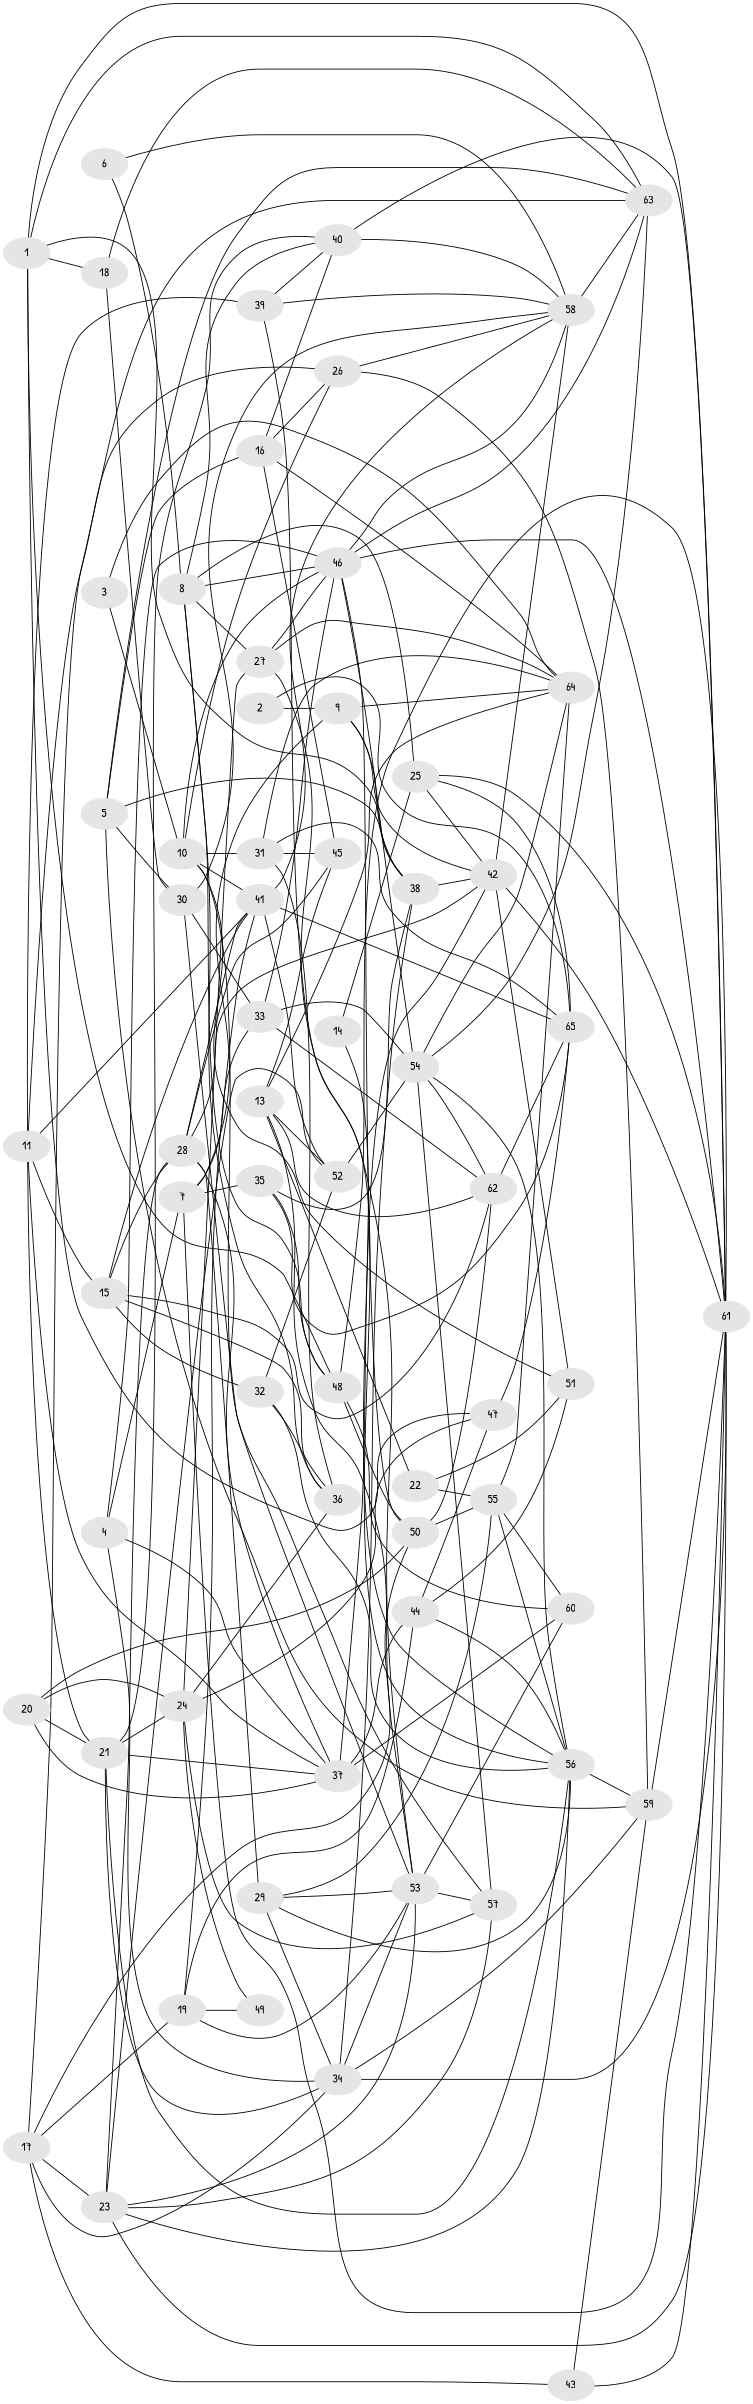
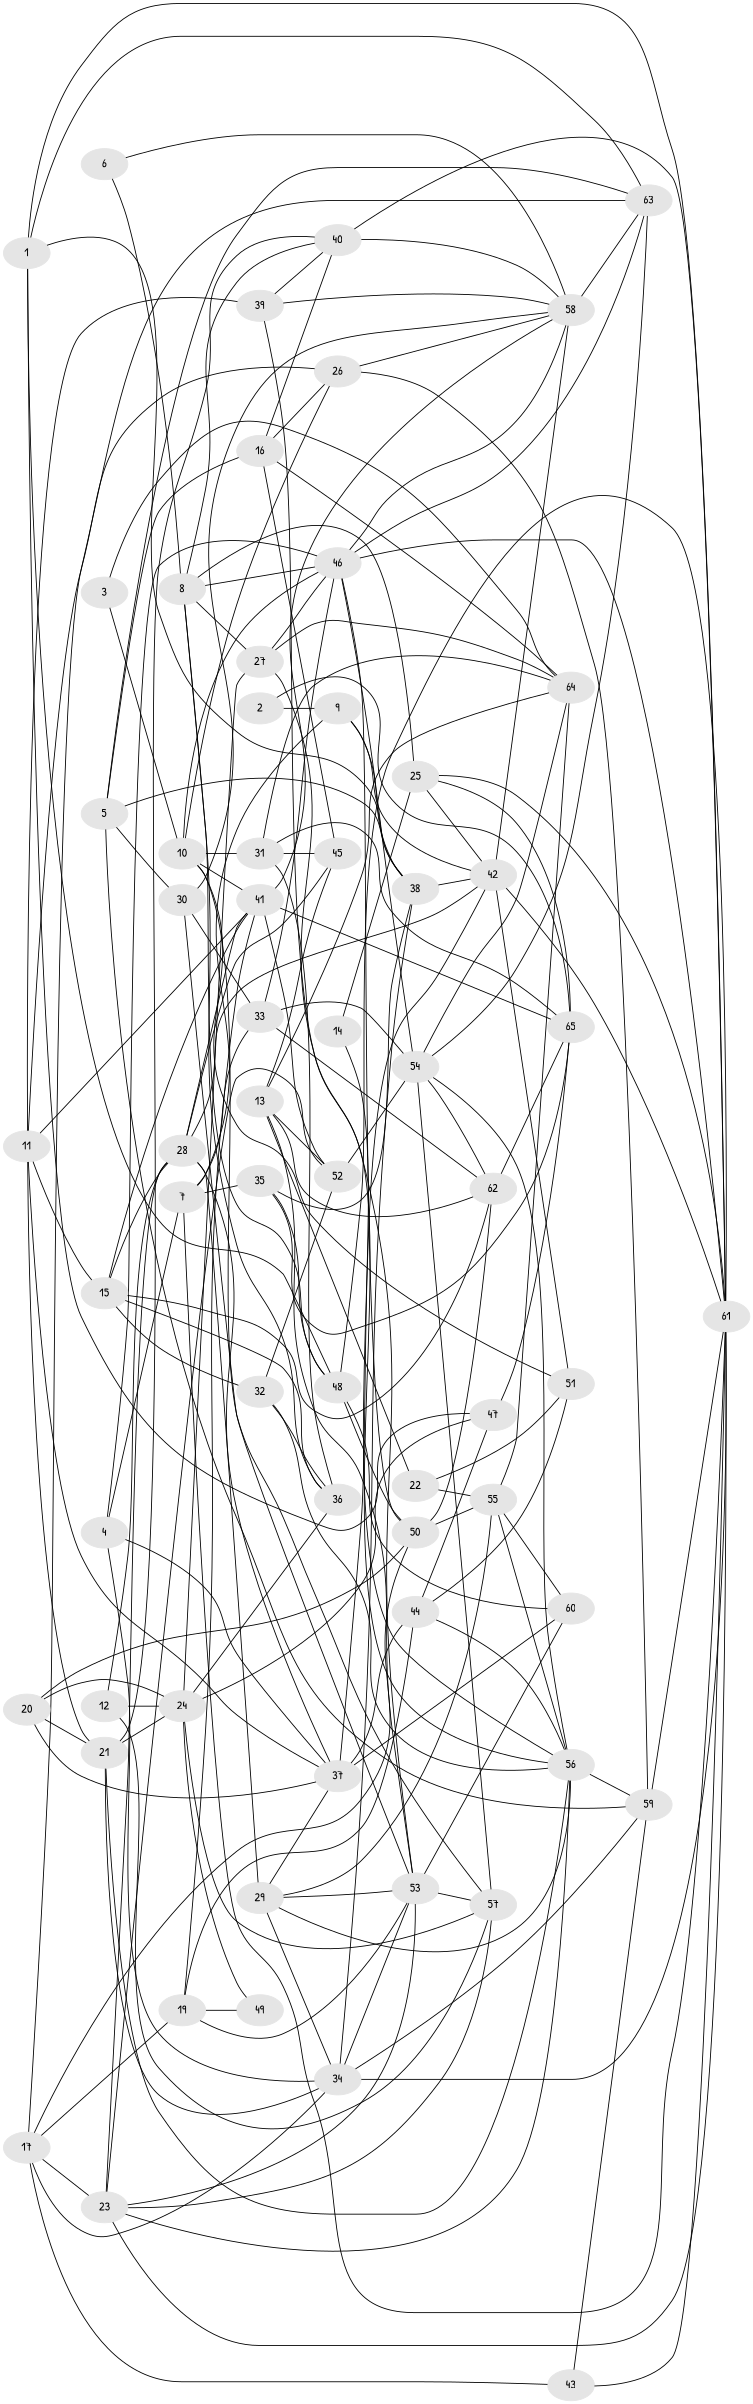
(105, 273) -> none
(455, 698) -> none
none -> (105, 1706)
(221, 1765) -> (299, 1837)
